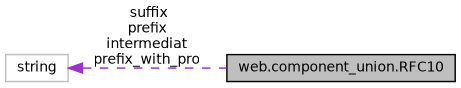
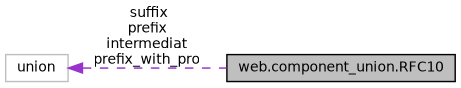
(37, 68) -> (37, 68)
